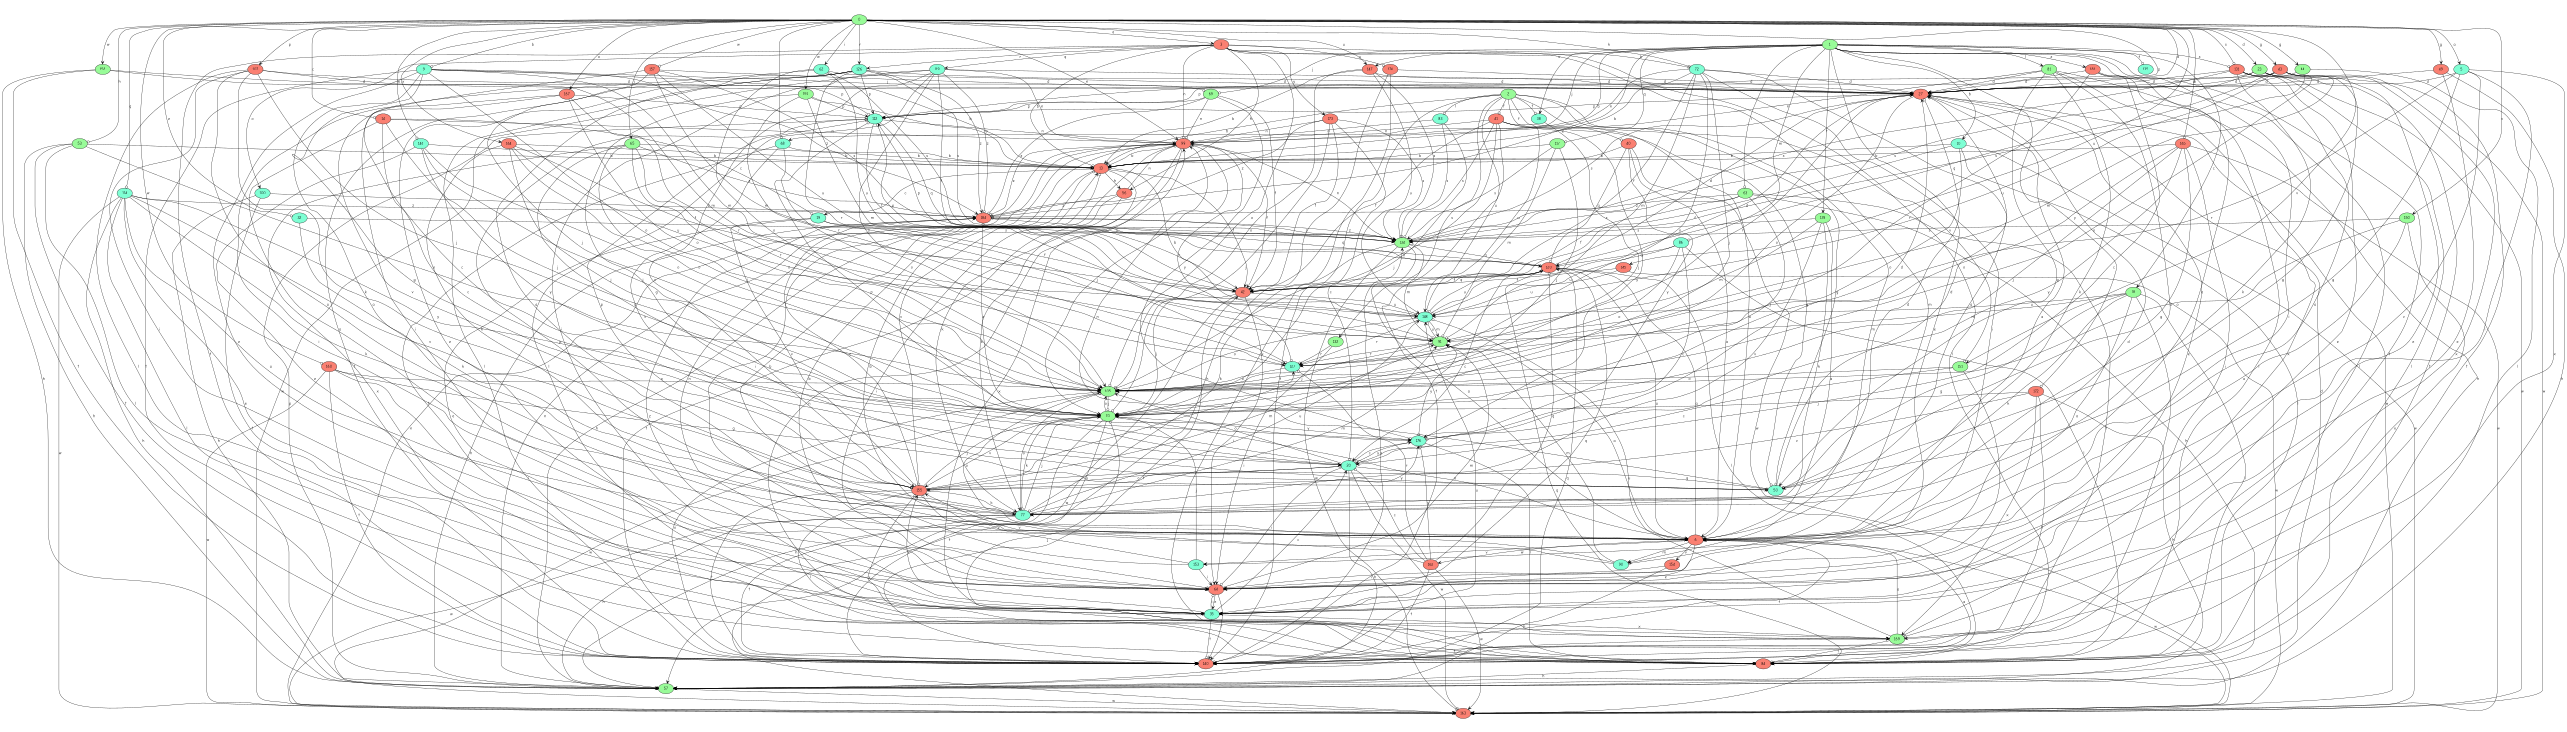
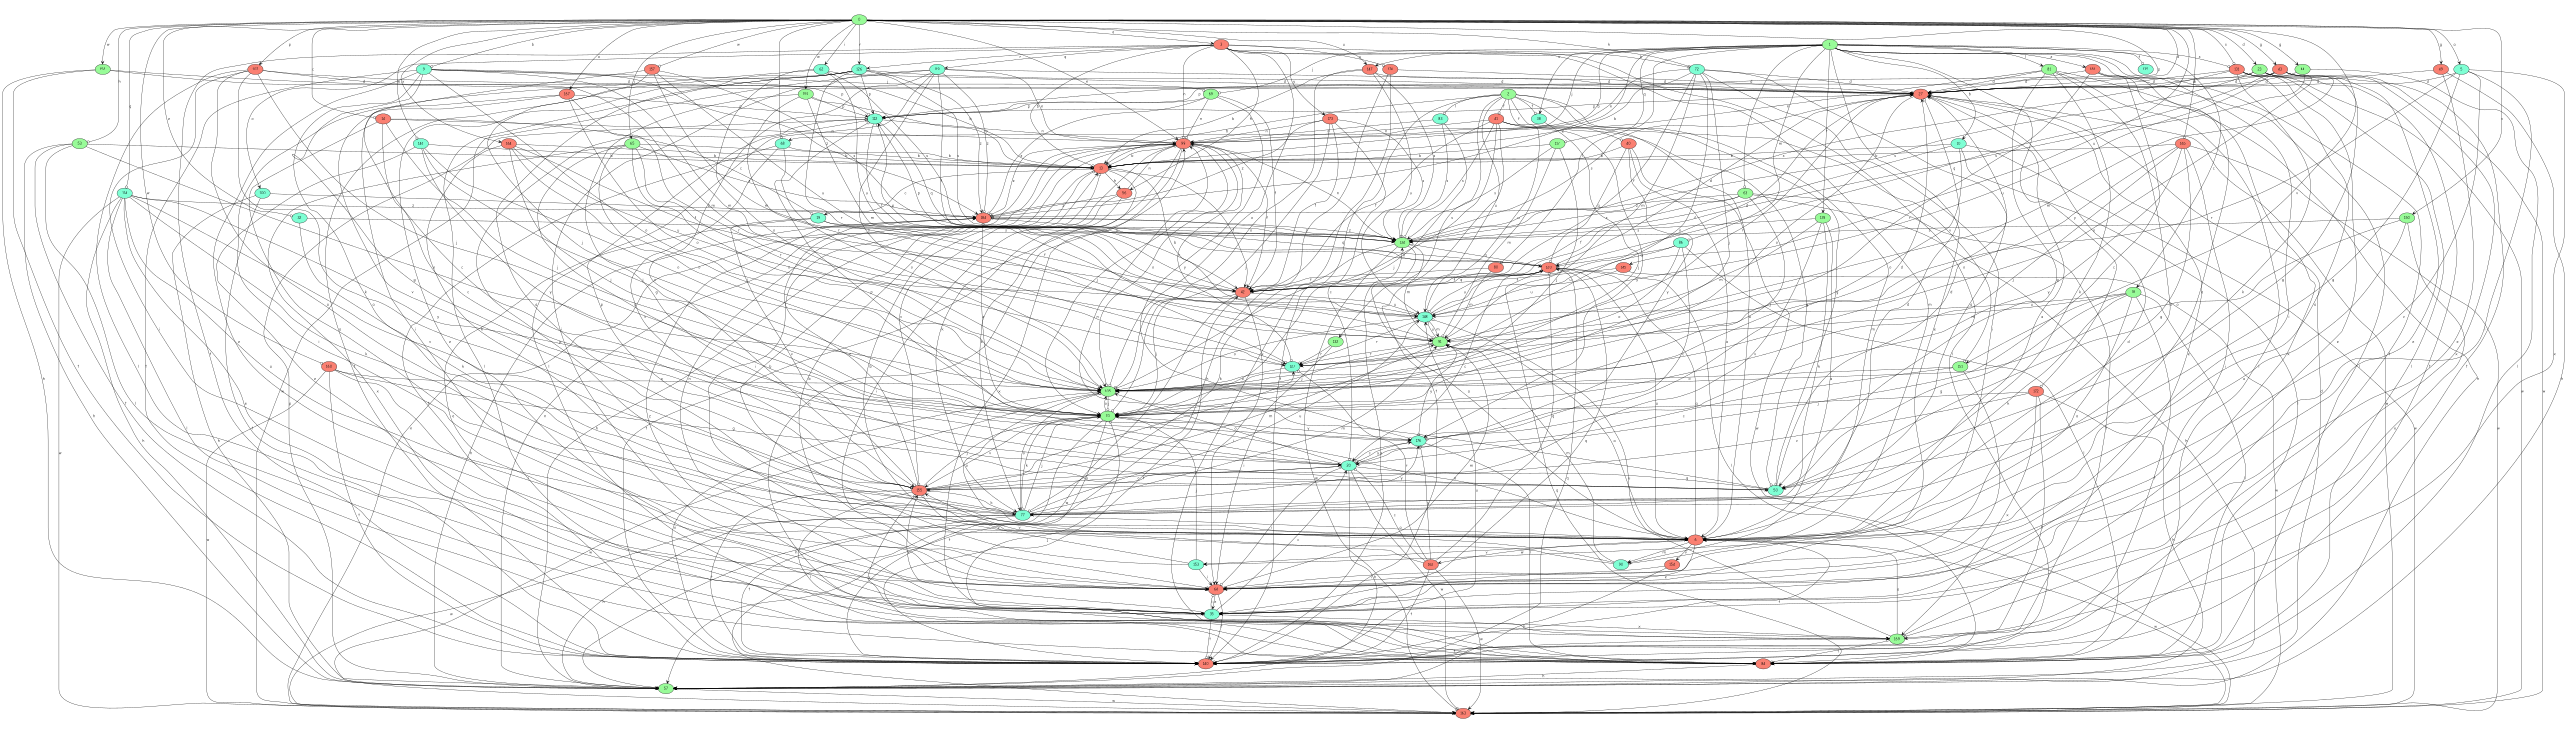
(972, 82) -> none
none -> (1164, 242)
none -> (1496, 268)
(1950, 383) -> (1950, 383)
(1958, 596) -> (1358, 528)
